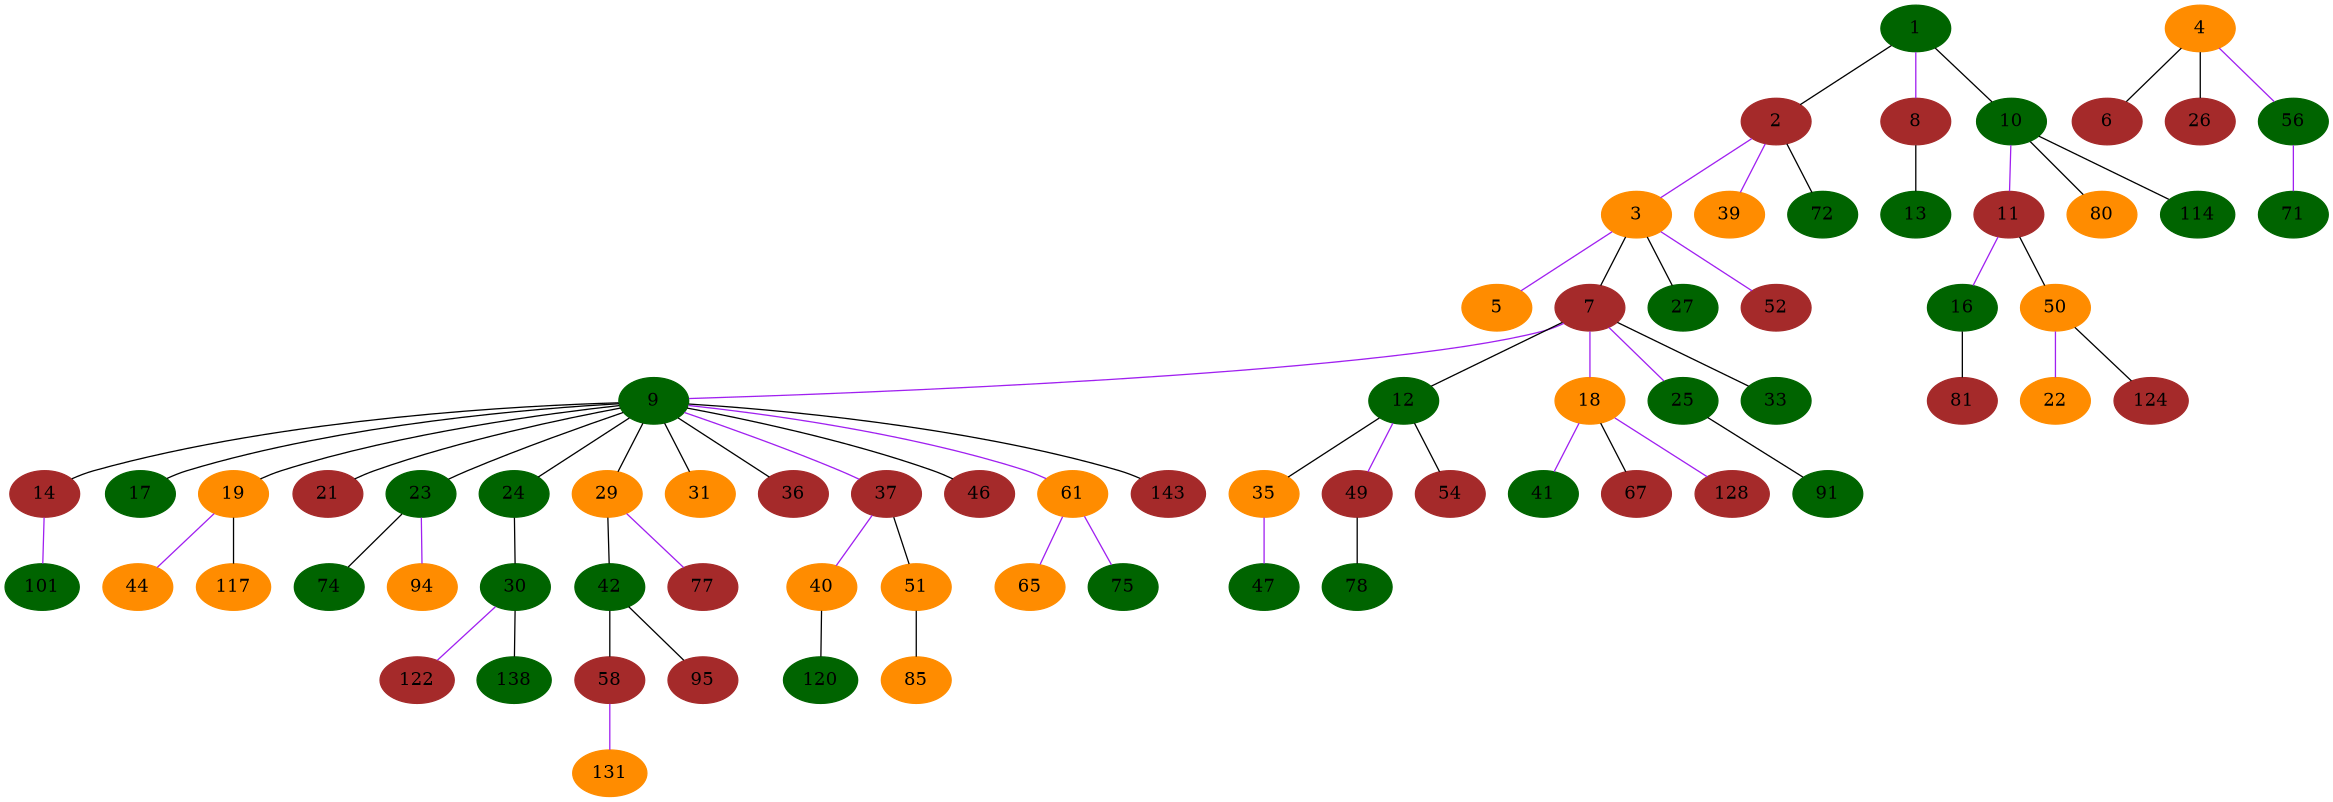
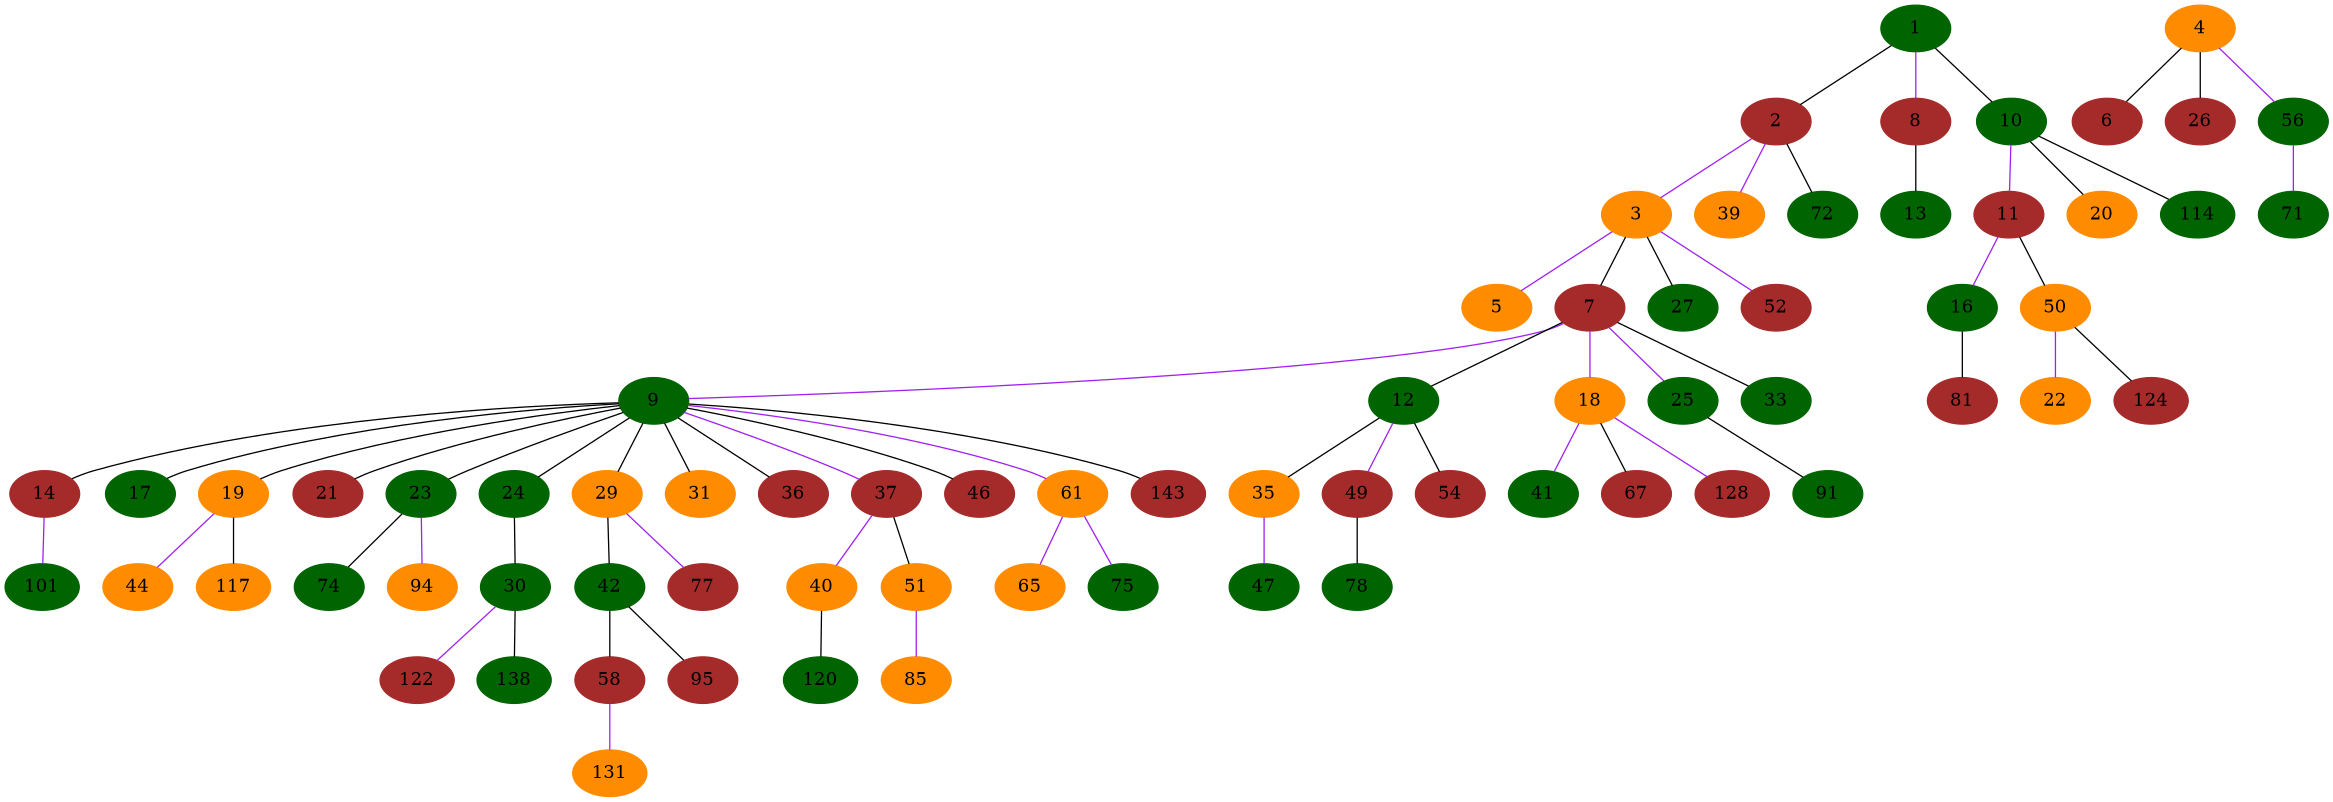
(2102, 215) -> (2102, 215)
(916, 634) -> (916, 634)
